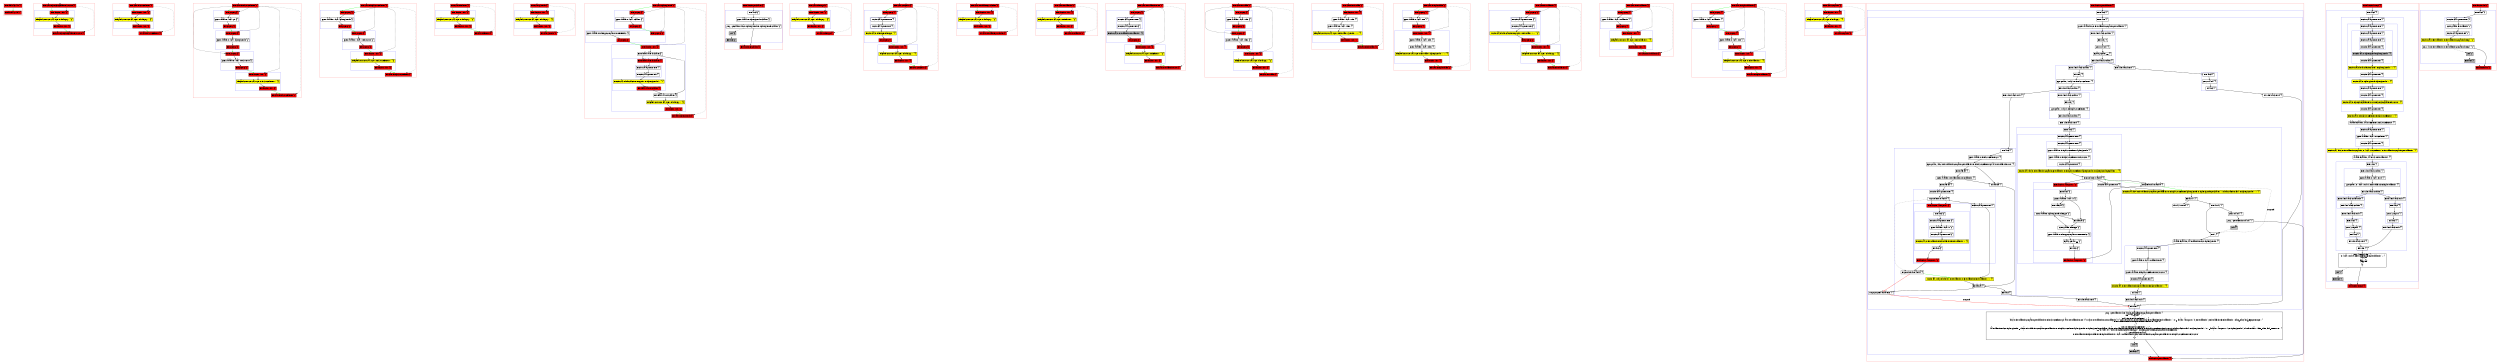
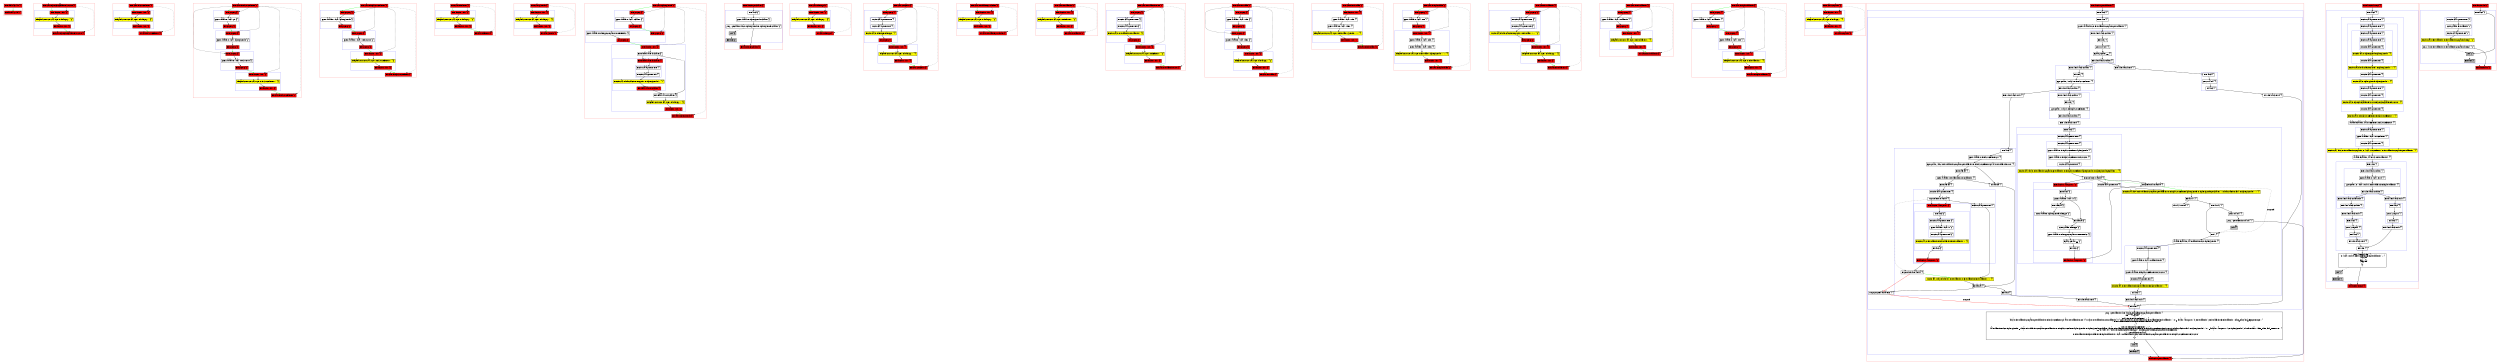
(2470, 16) -> (2495, 39)
(1125, 33) -> (1125, 33)
(2372, 54) -> (2372, 54)
(2061, 221) -> (2056, 209)
